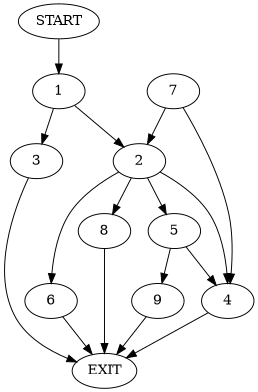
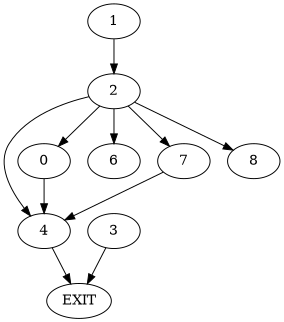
(59, 21) -> none
(49, 122) -> none
(159, 122) -> (145, 123)
(174, 231) -> (44, 161)
(104, 296) -> none
(158, 301) -> none
(74, 332) -> none
